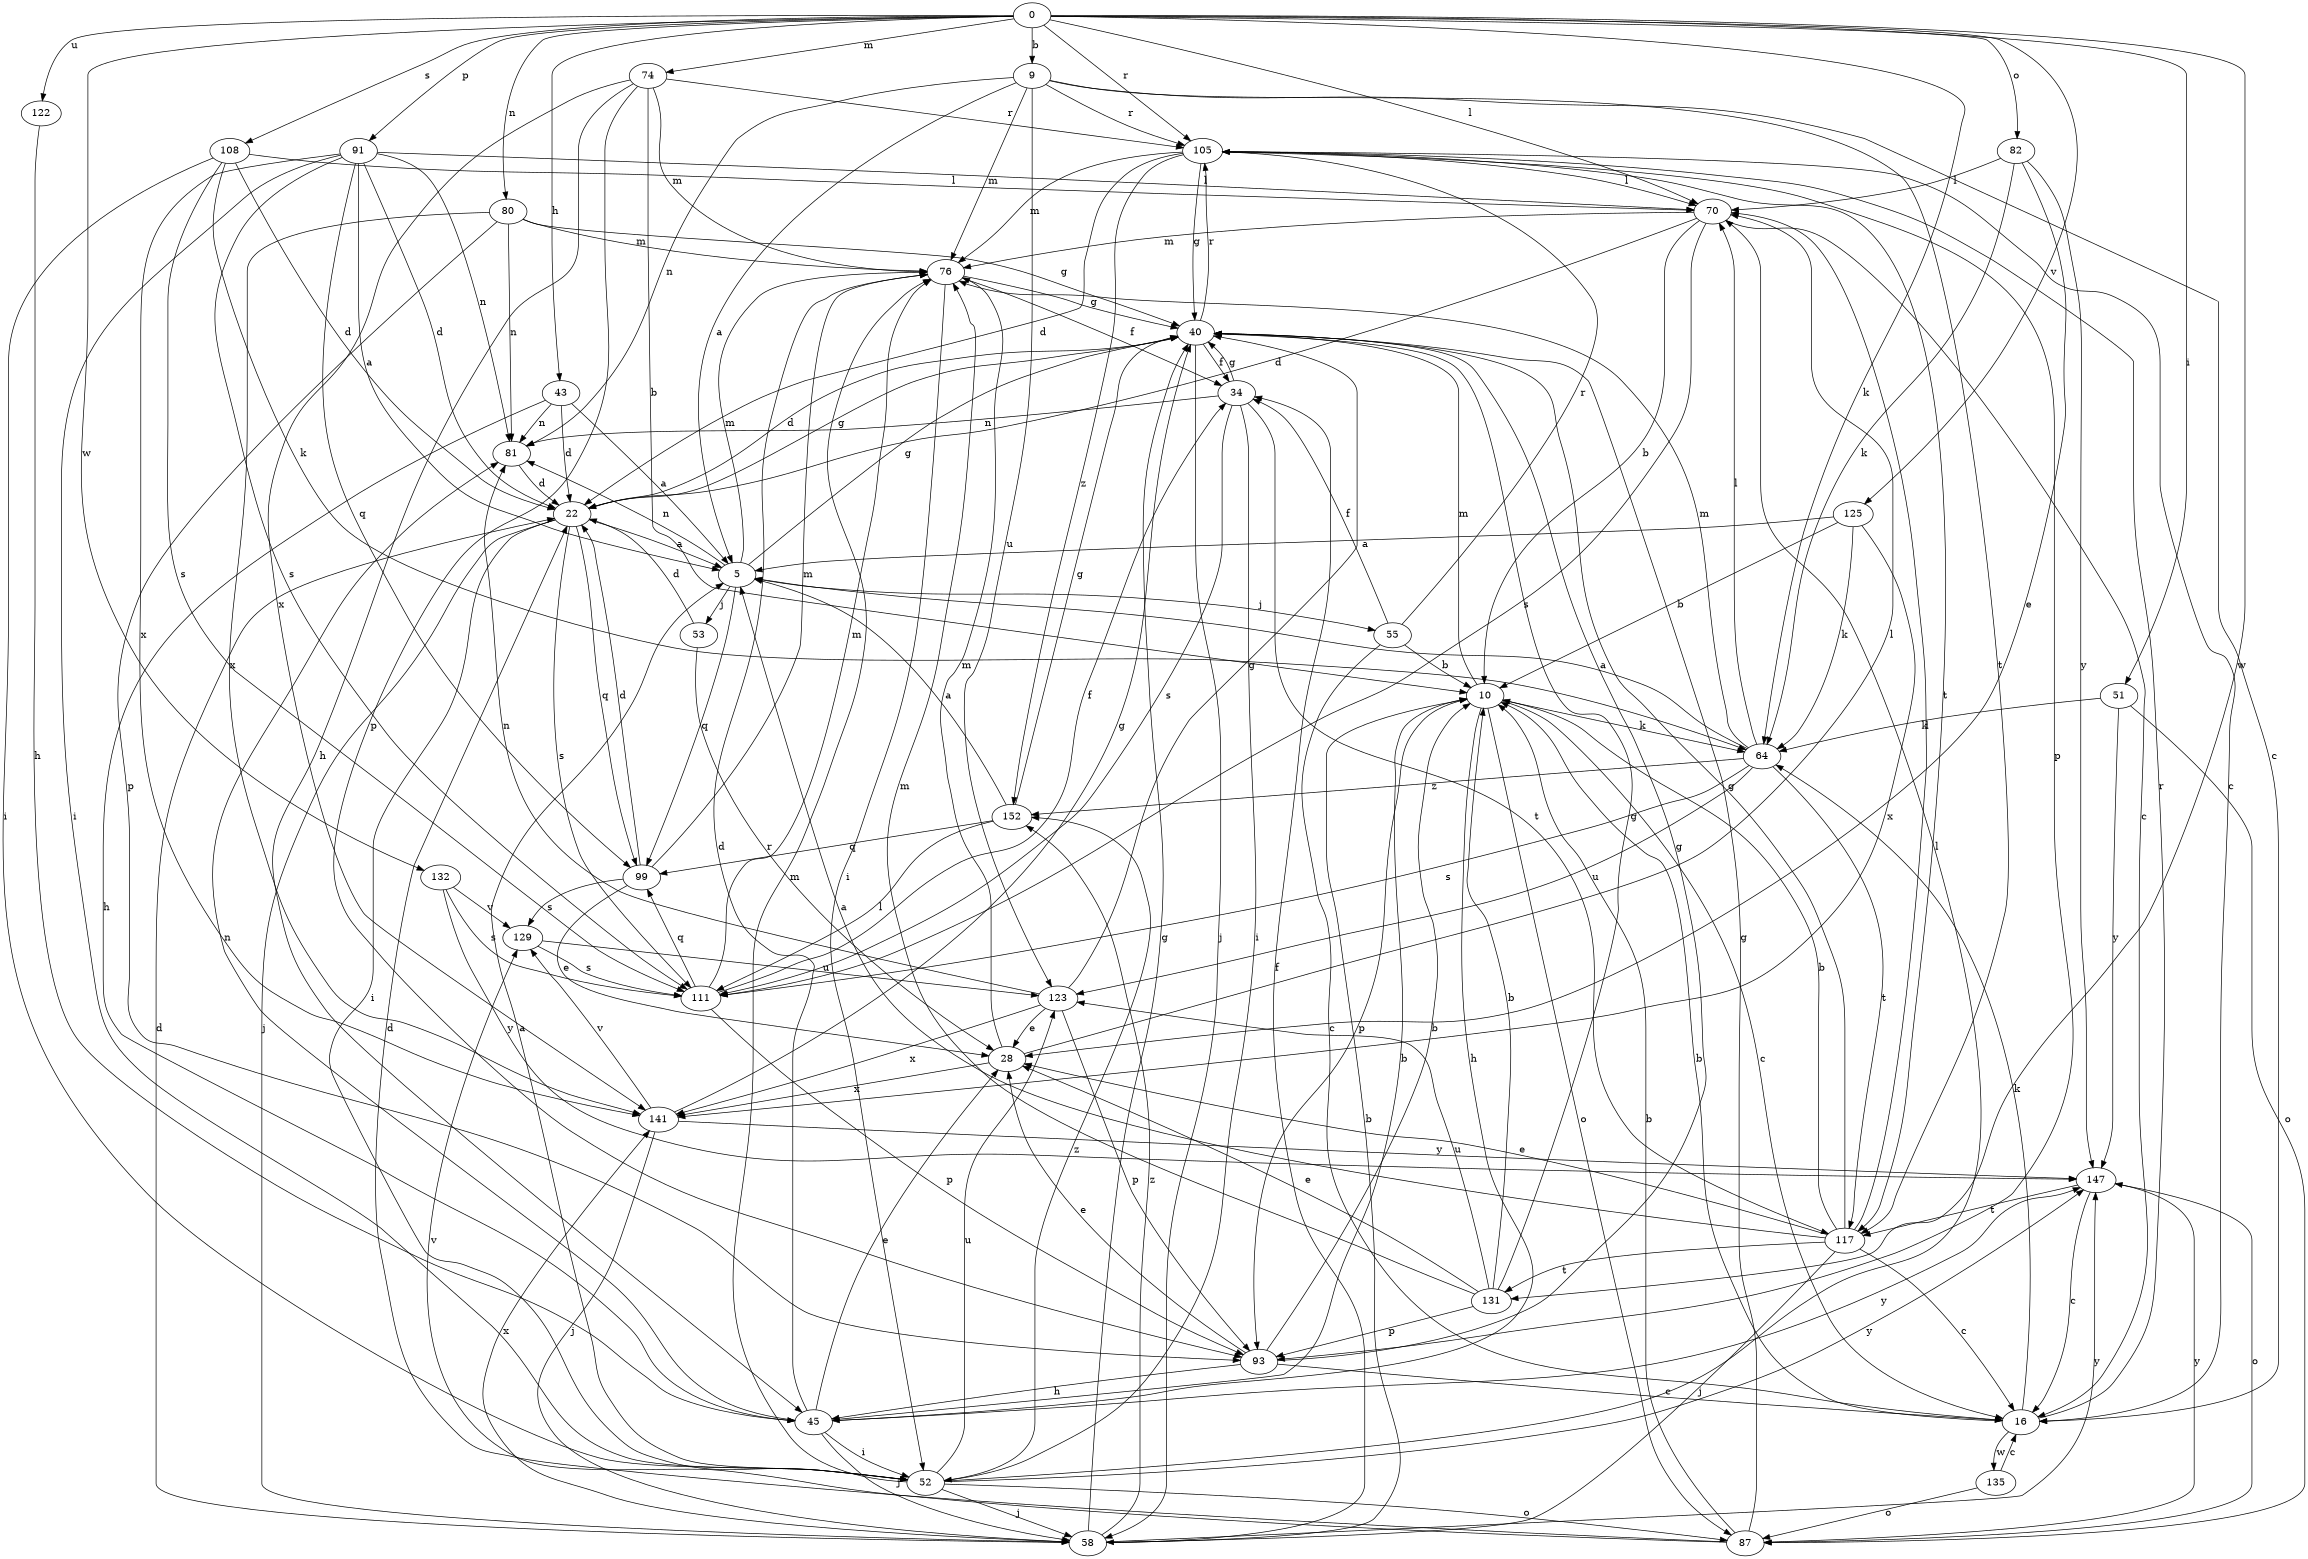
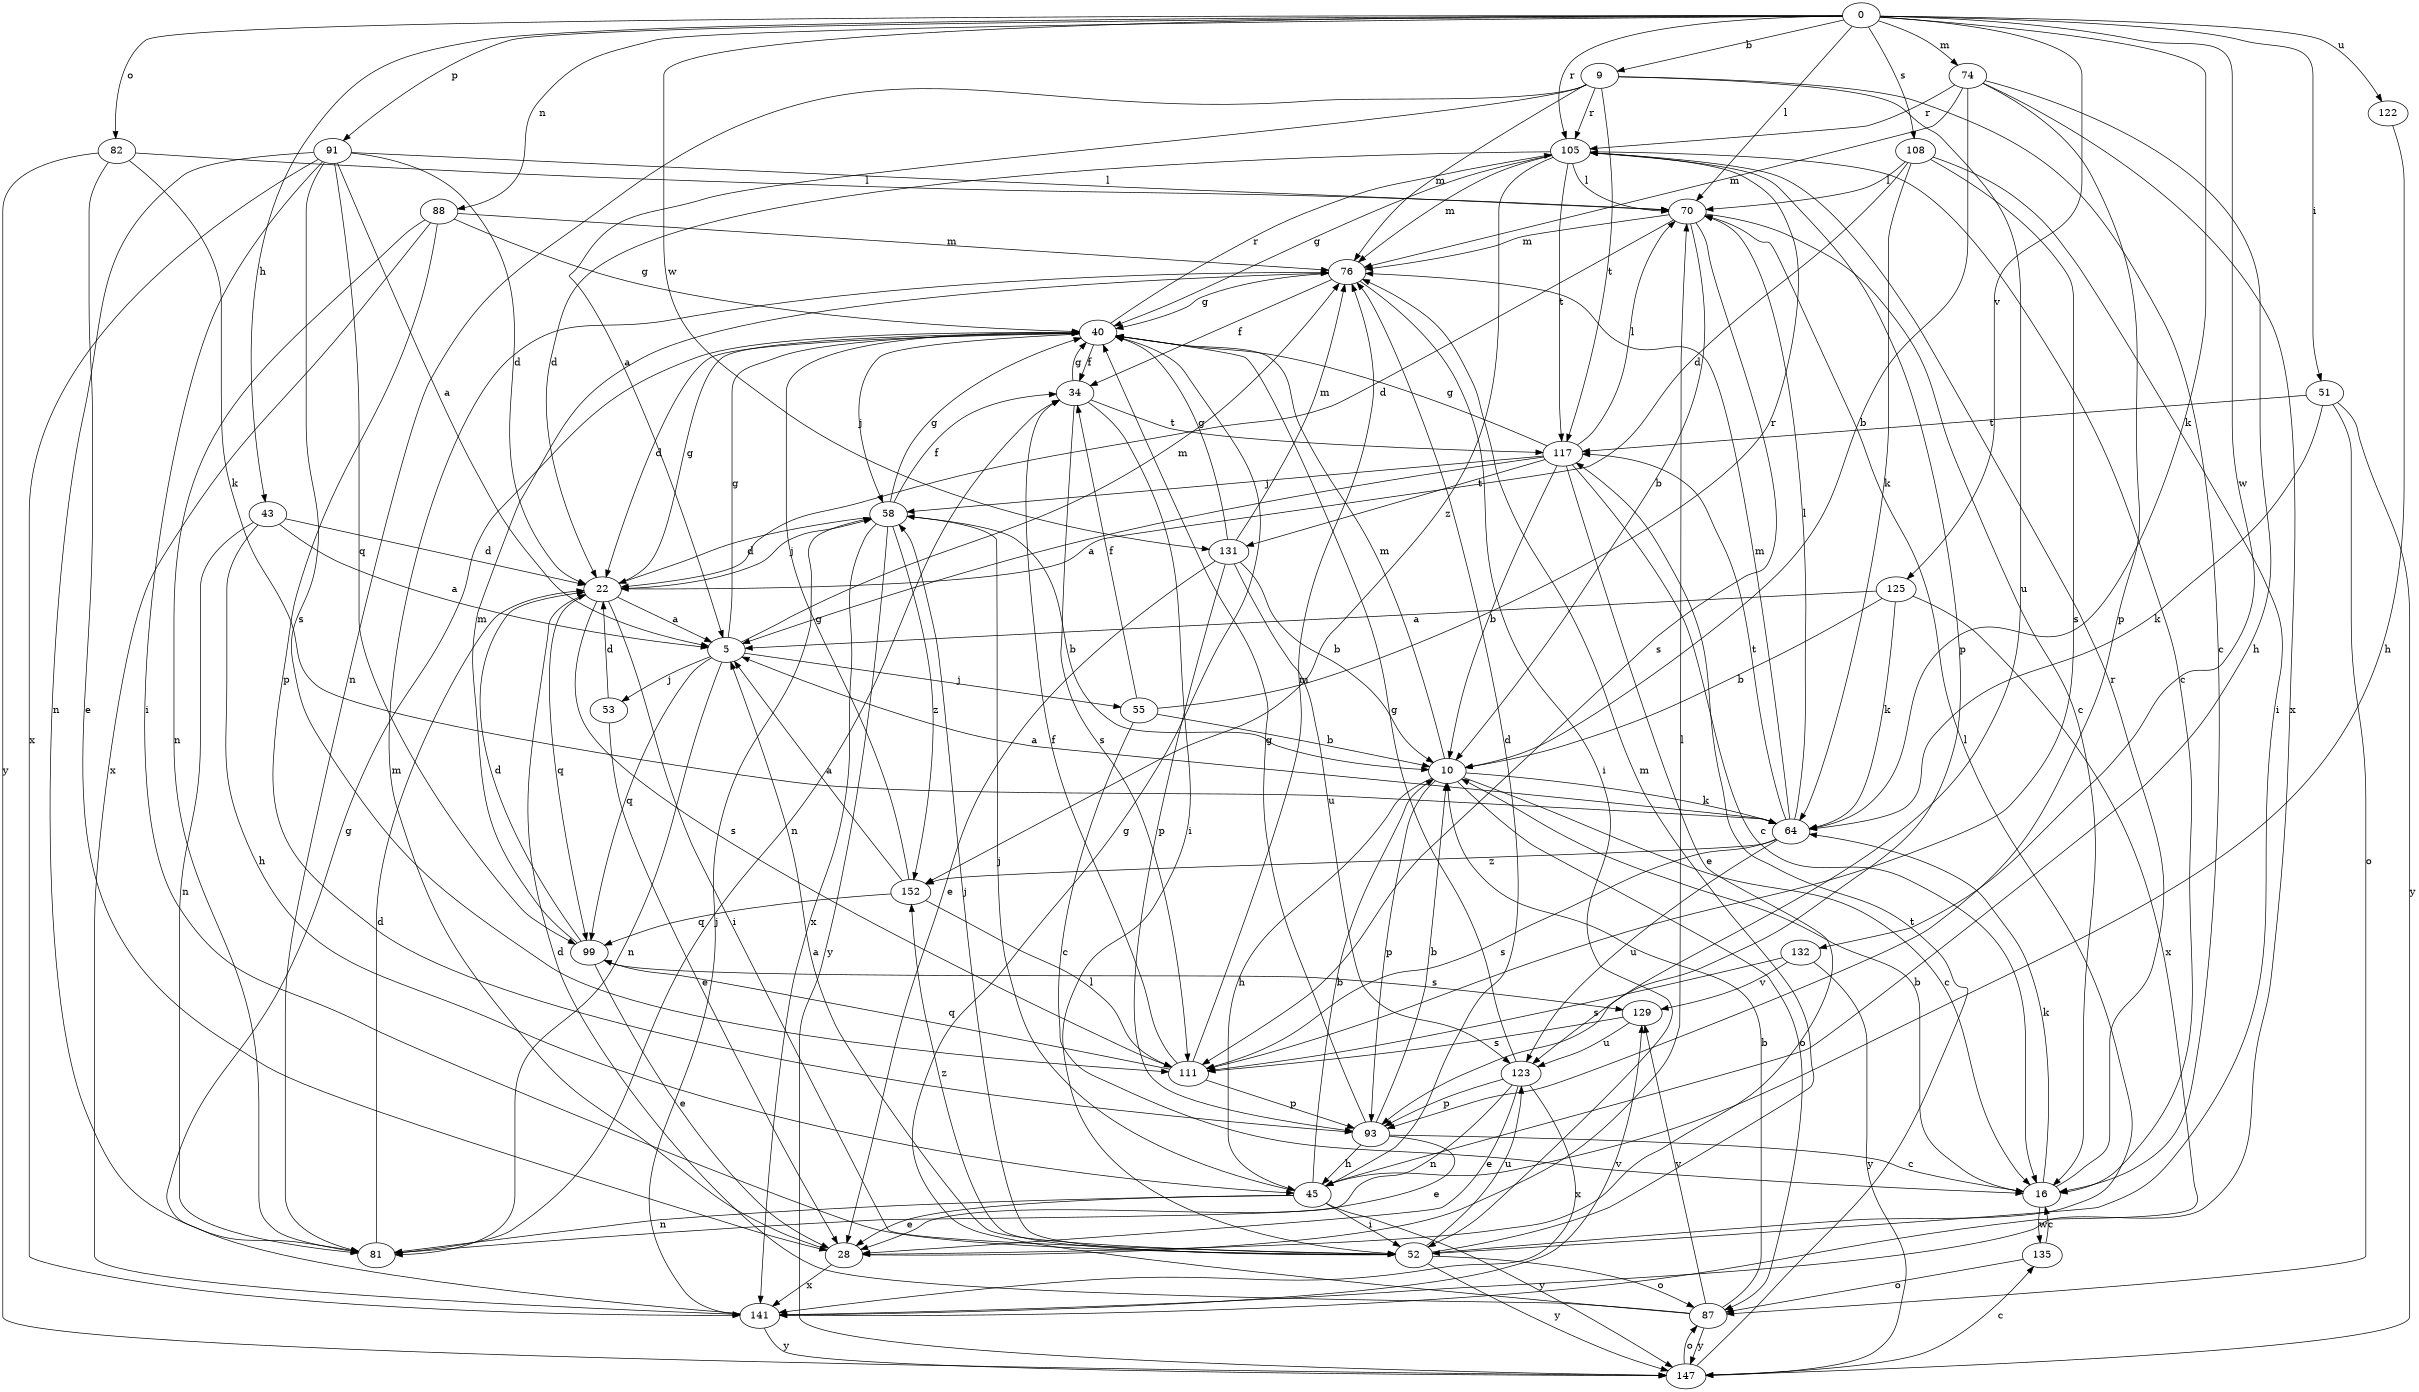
(508, 212) -> (439, 212)
none -> (1948, 423)
(876, 428) -> (751, 868)
(769, 847) -> (705, 983)
(2070, 1302) -> (1882, 1362)
